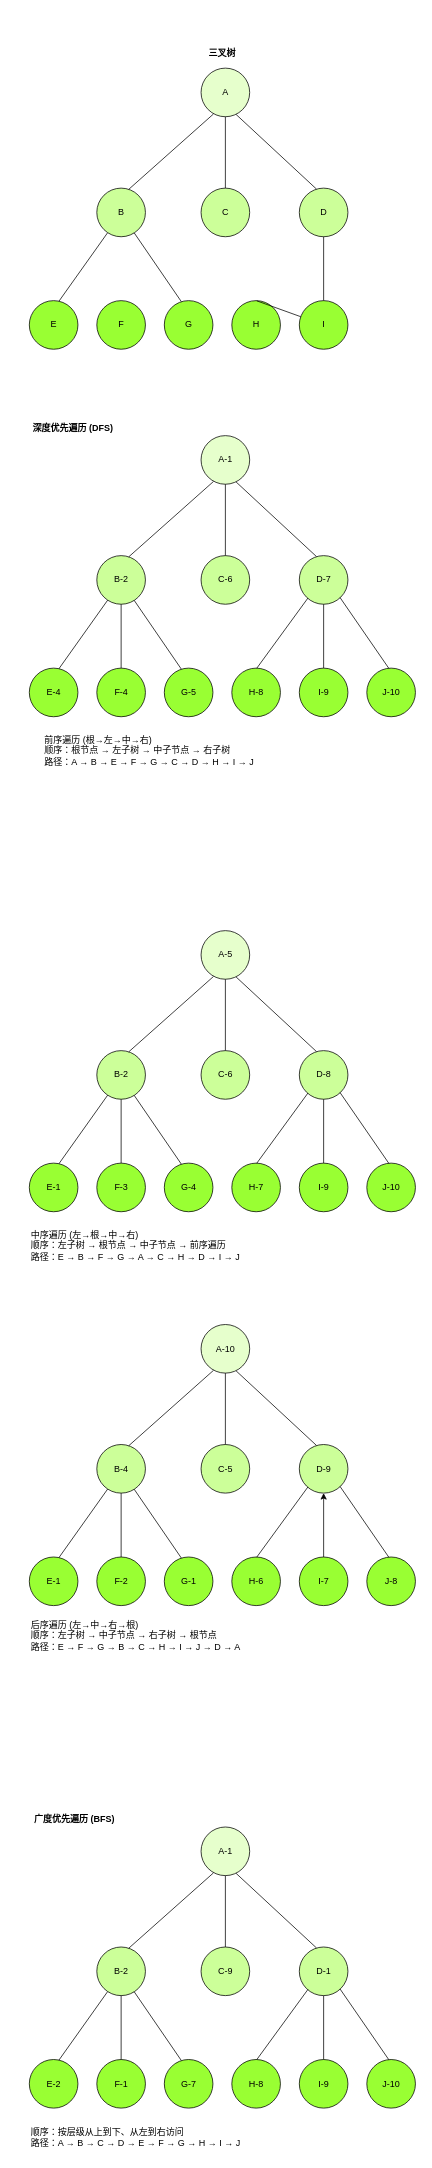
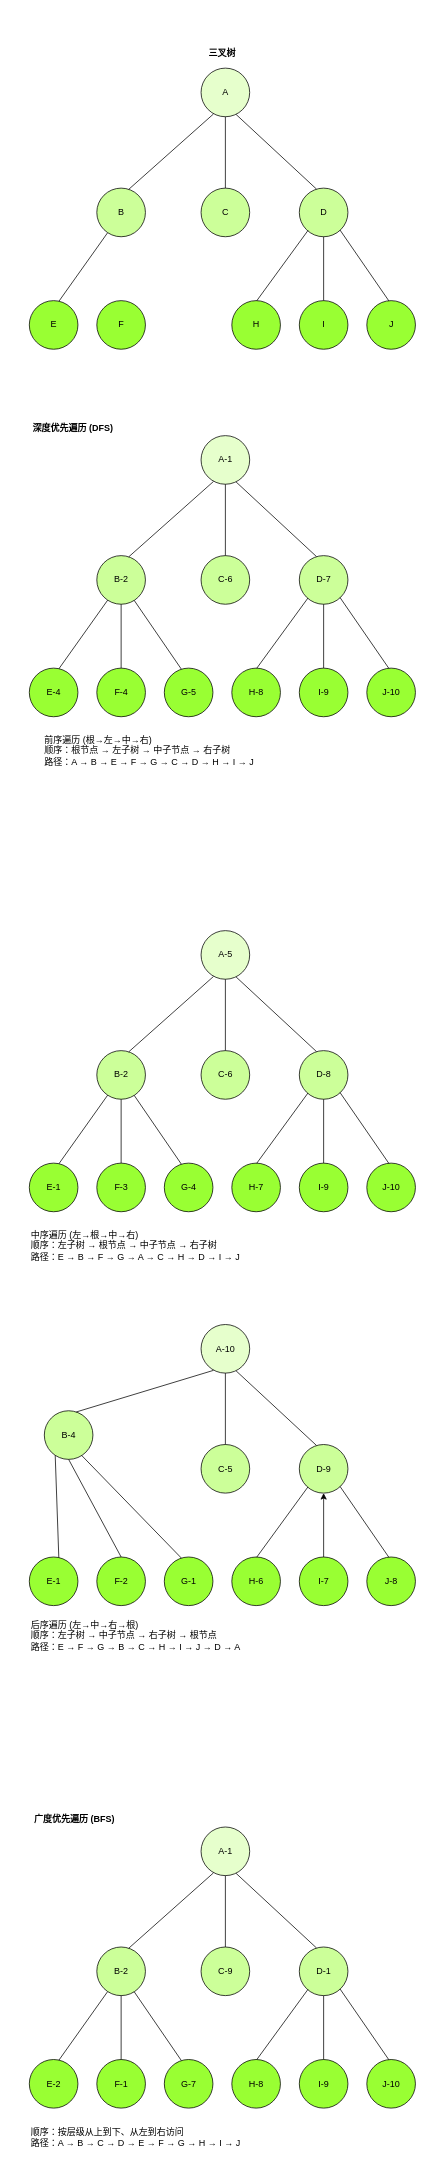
none -> (364, 265)
(158, 267) -> none
(279, 309) -> (282, 266)
(189, 325) -> none
none -> (391, 325)
(123, 1245) -> (119, 1245)
(121, 1469) -> (69, 1435)
